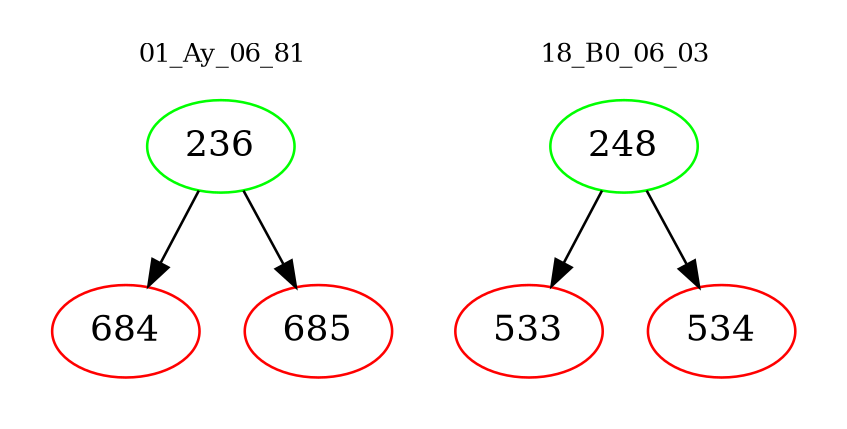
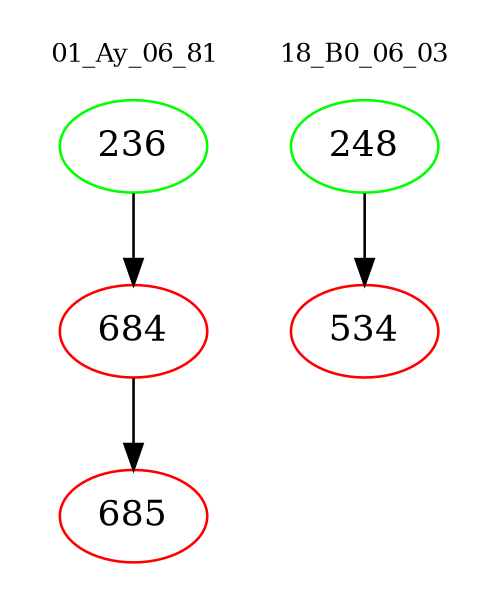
(263, 227) -> (134, 411)
(529, 331) -> none
